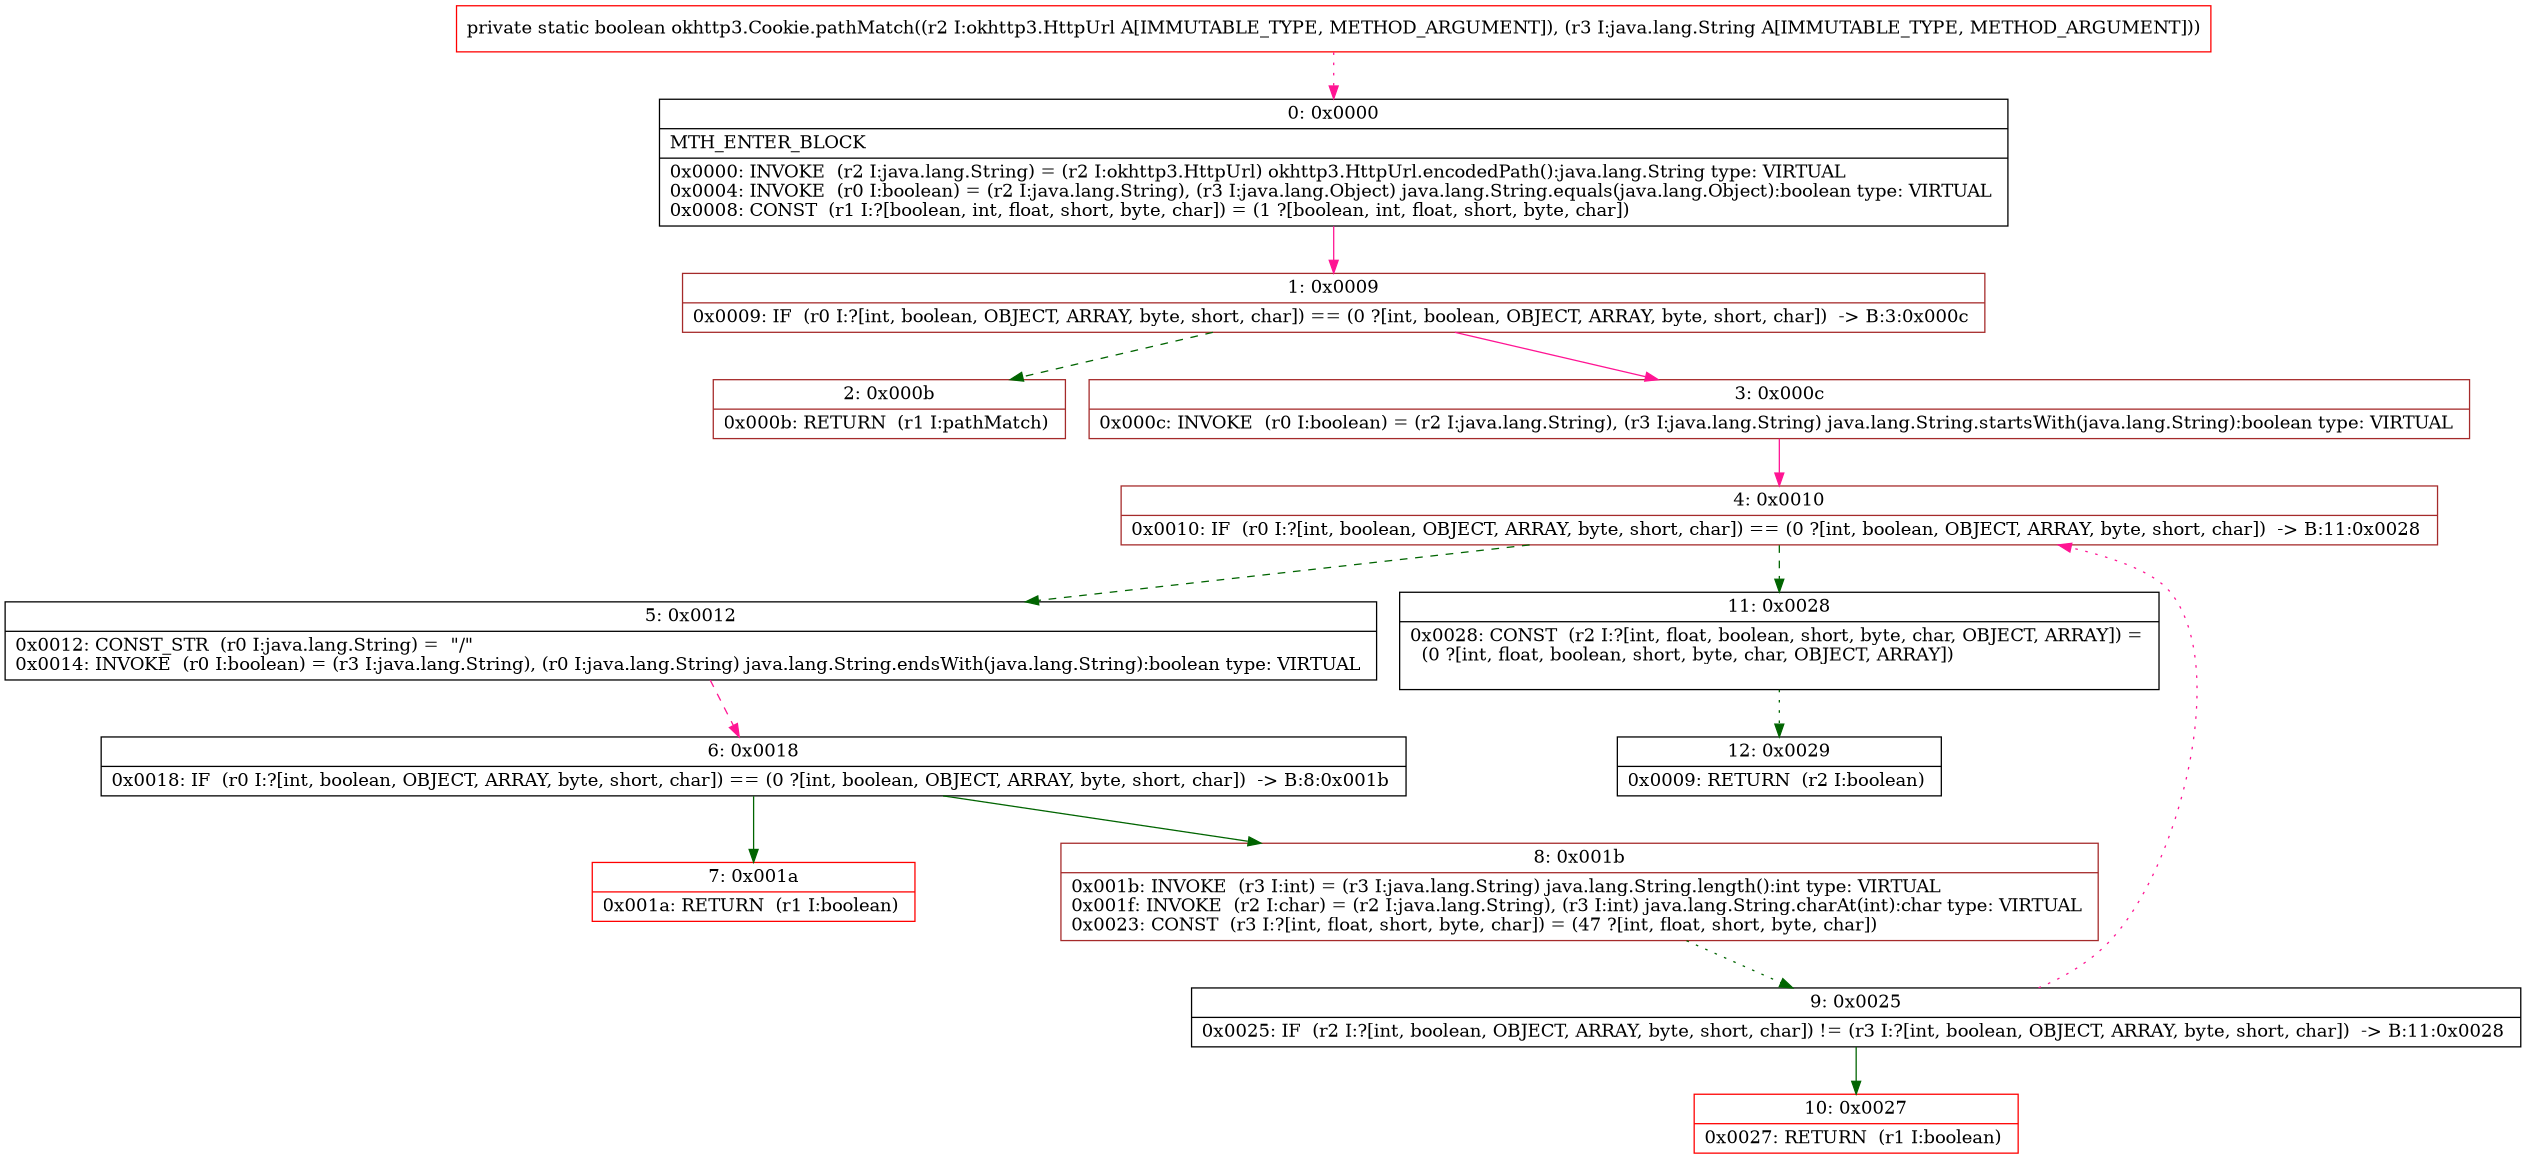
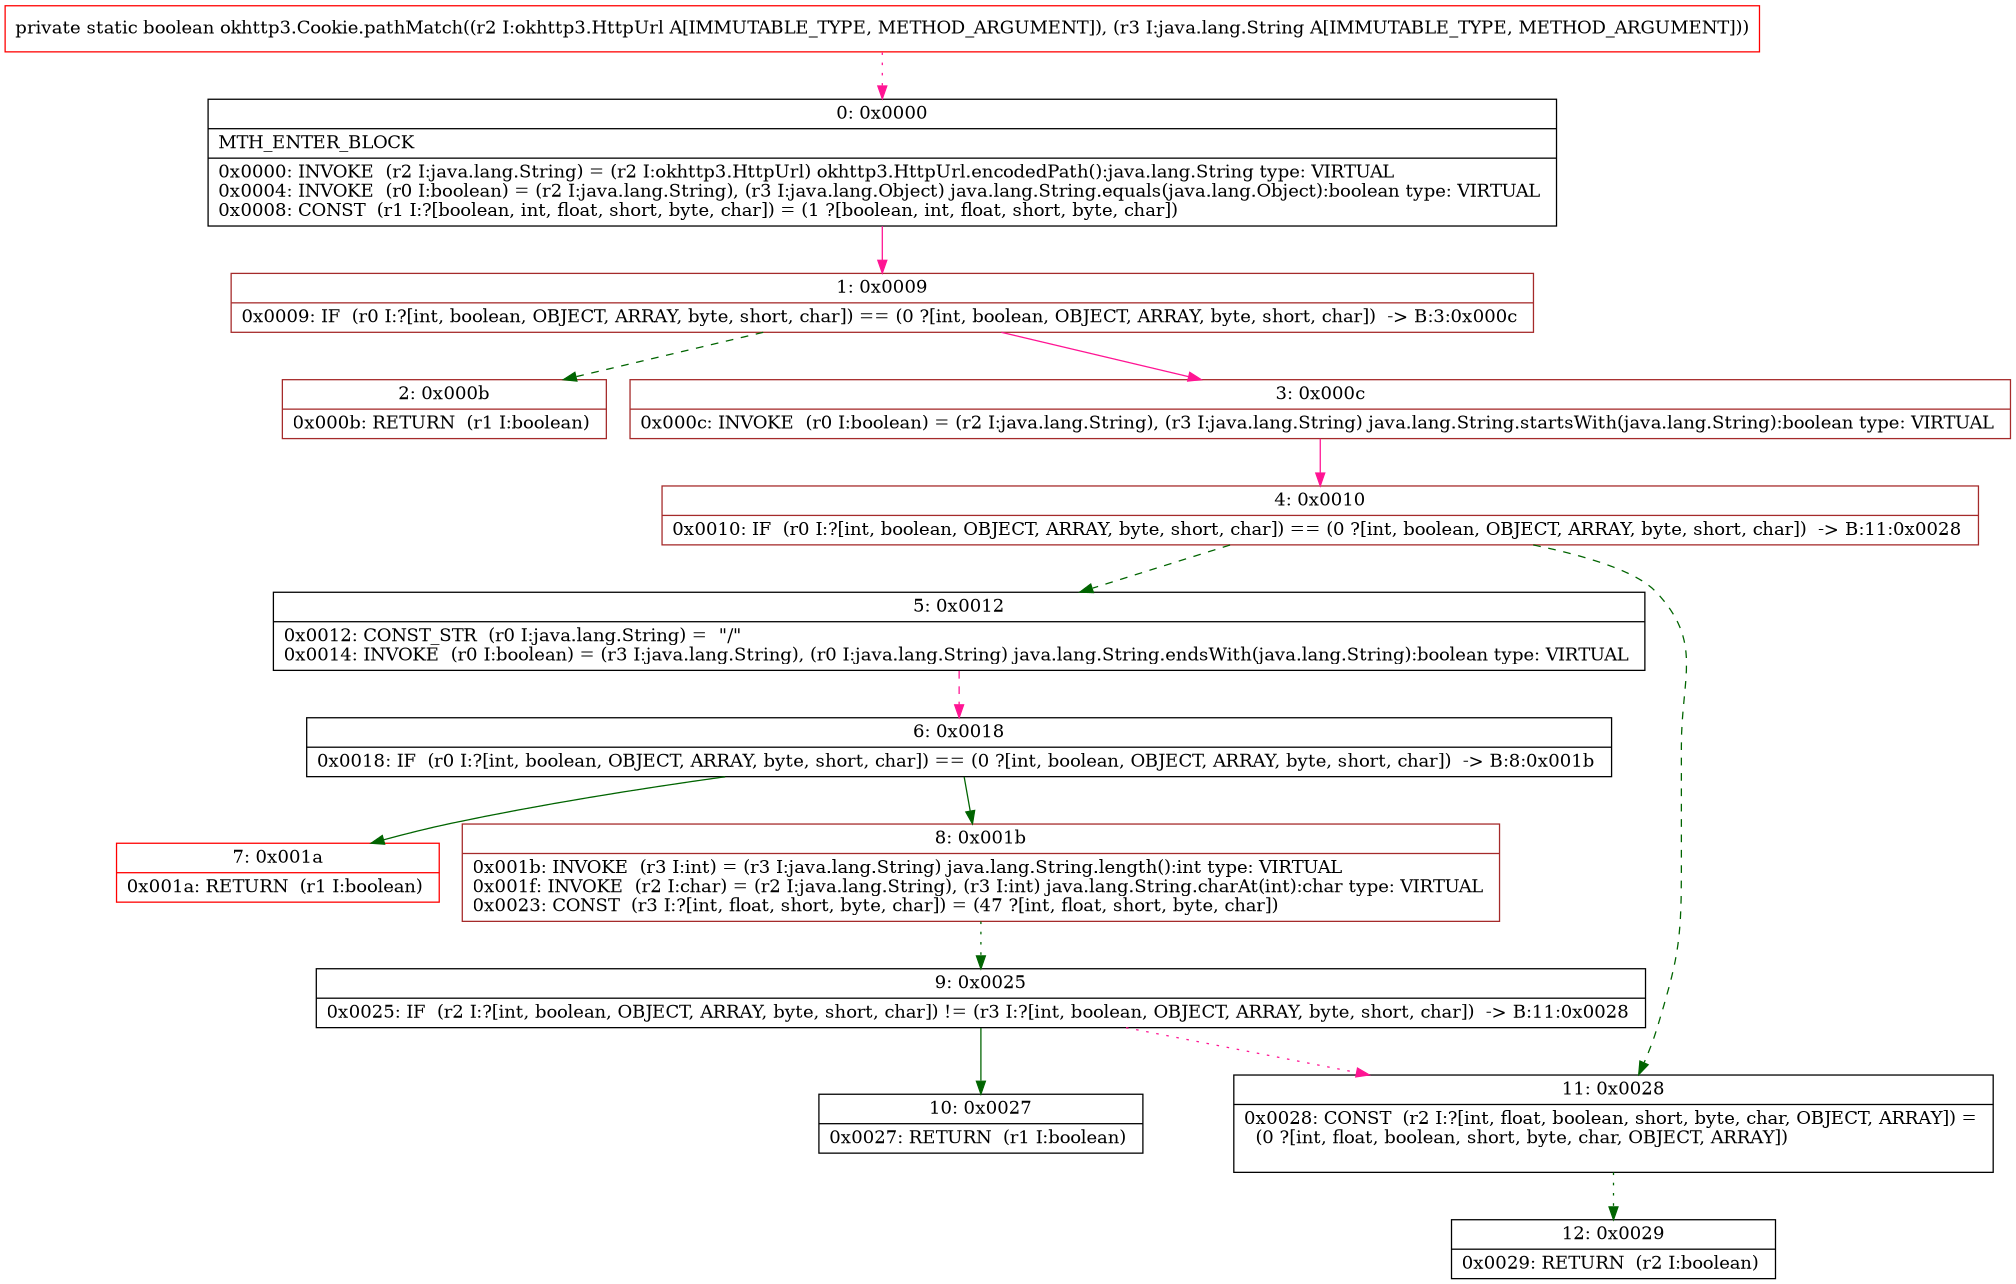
(889, 423) -> (444, 423)
(2190, 761) -> (1241, 1050)
(1779, 780) -> (1614, 1263)
(1856, 1124) -> (981, 1124)
